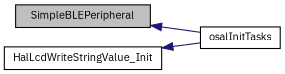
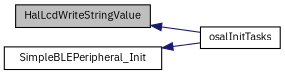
(83, 16) -> (83, 16)
(83, 58) -> (83, 58)
